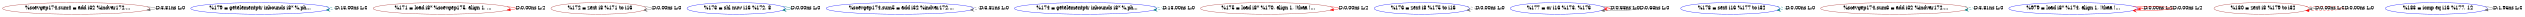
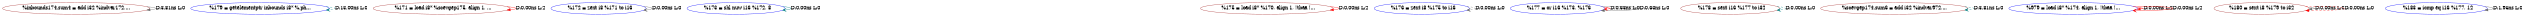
(76, 8) -> (76, 8)
(599, 8) -> (599, 8)
(900, 8) -> none
(1086, 8) -> none
(1730, 8) -> (1730, 8)
(1894, 8) -> (1894, 8)
(2262, 8) -> (2262, 8)
